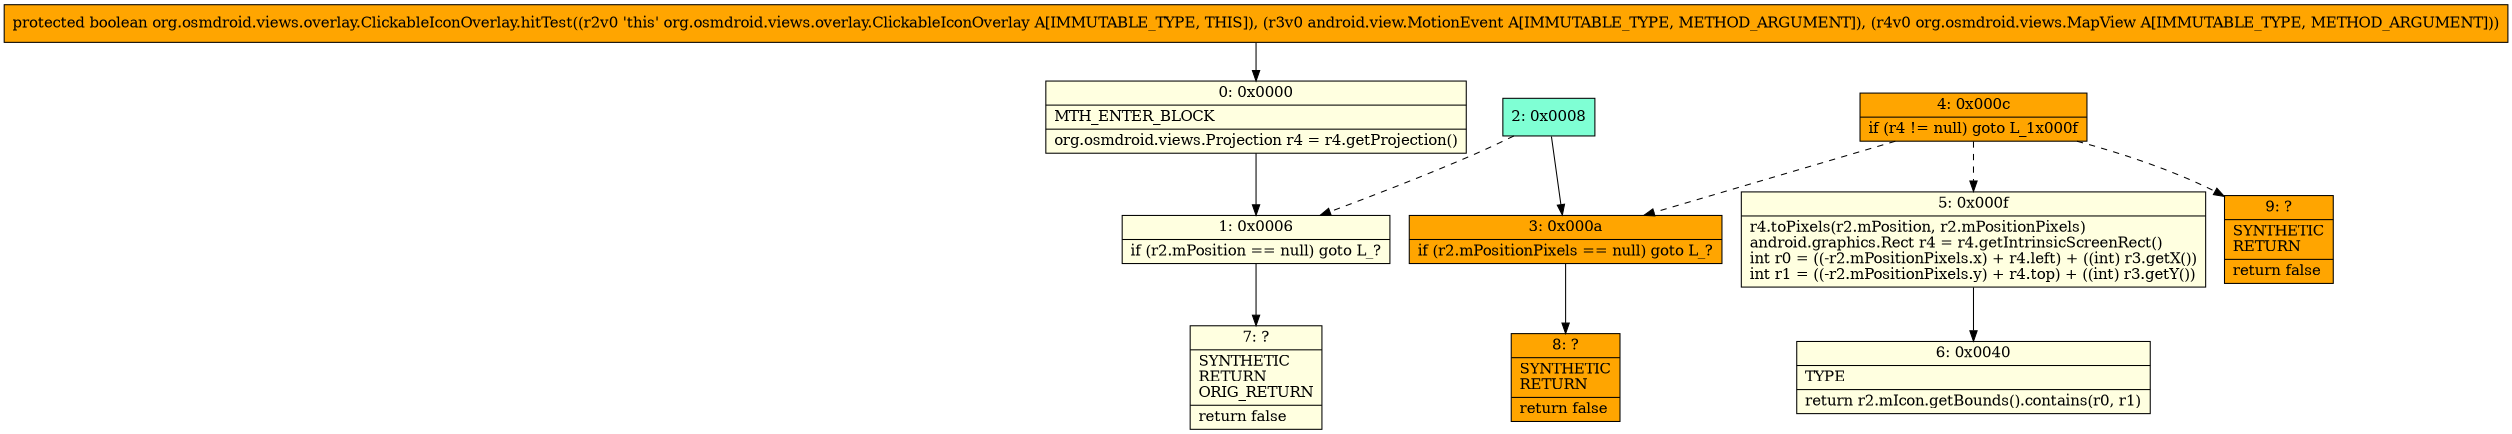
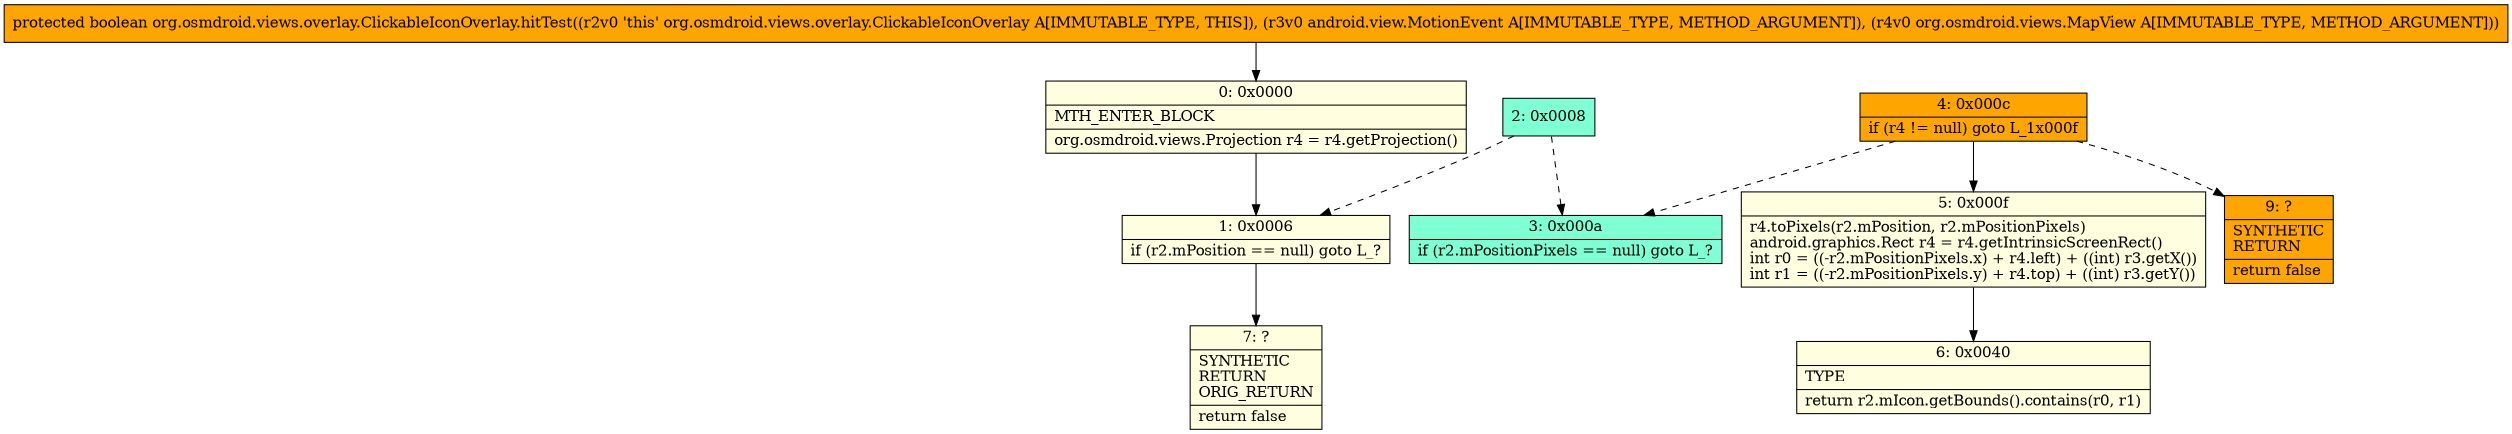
(1973, 161) -> (1973, 161)
(1556, 170) -> (1556, 170)
(1566, 239) -> (1566, 239)
(1566, 378) -> none
